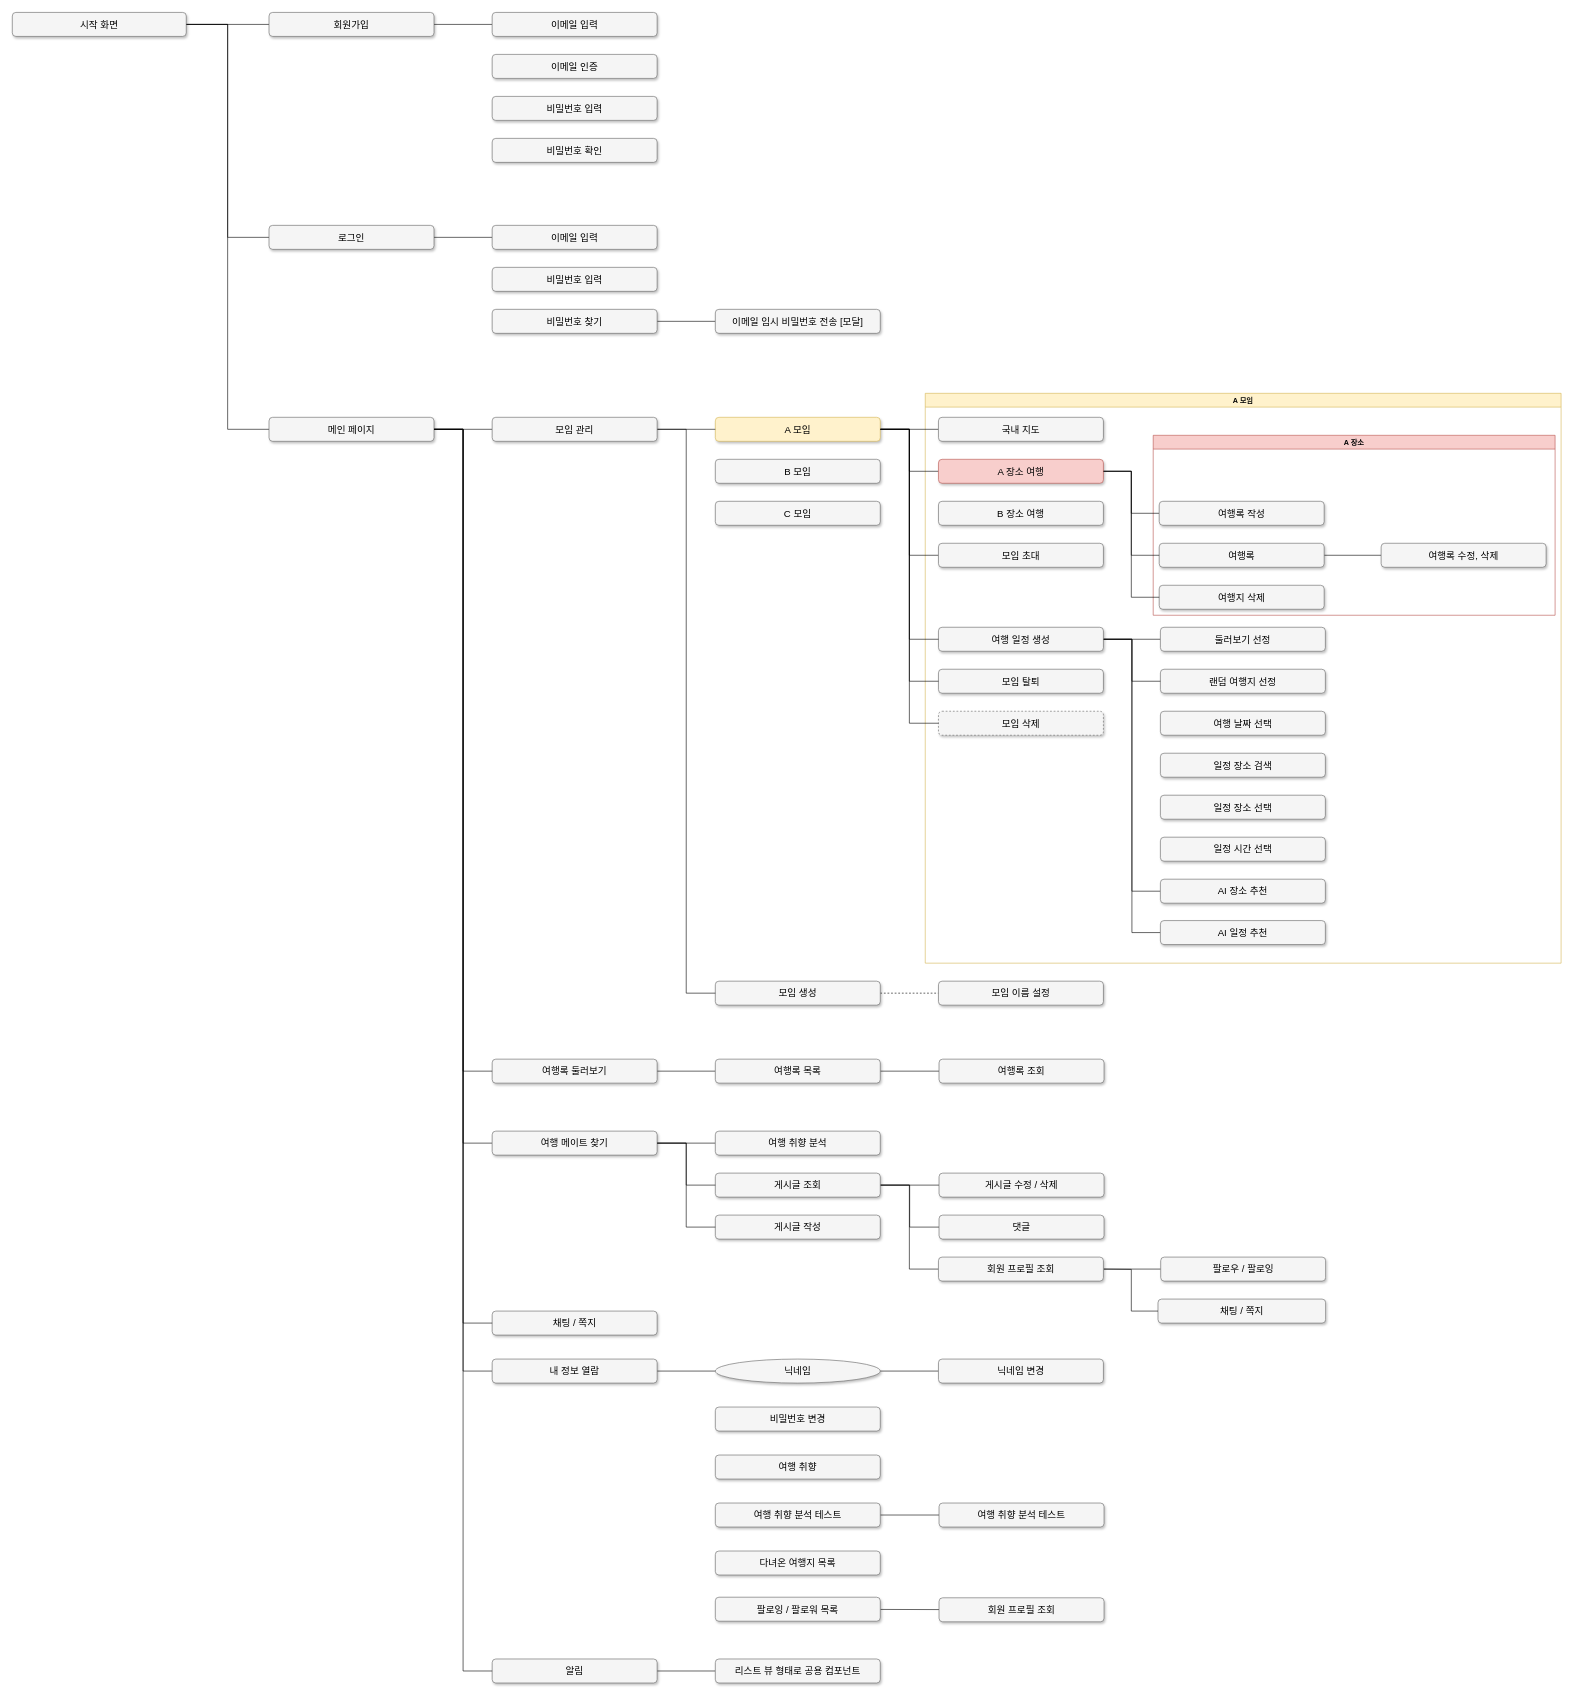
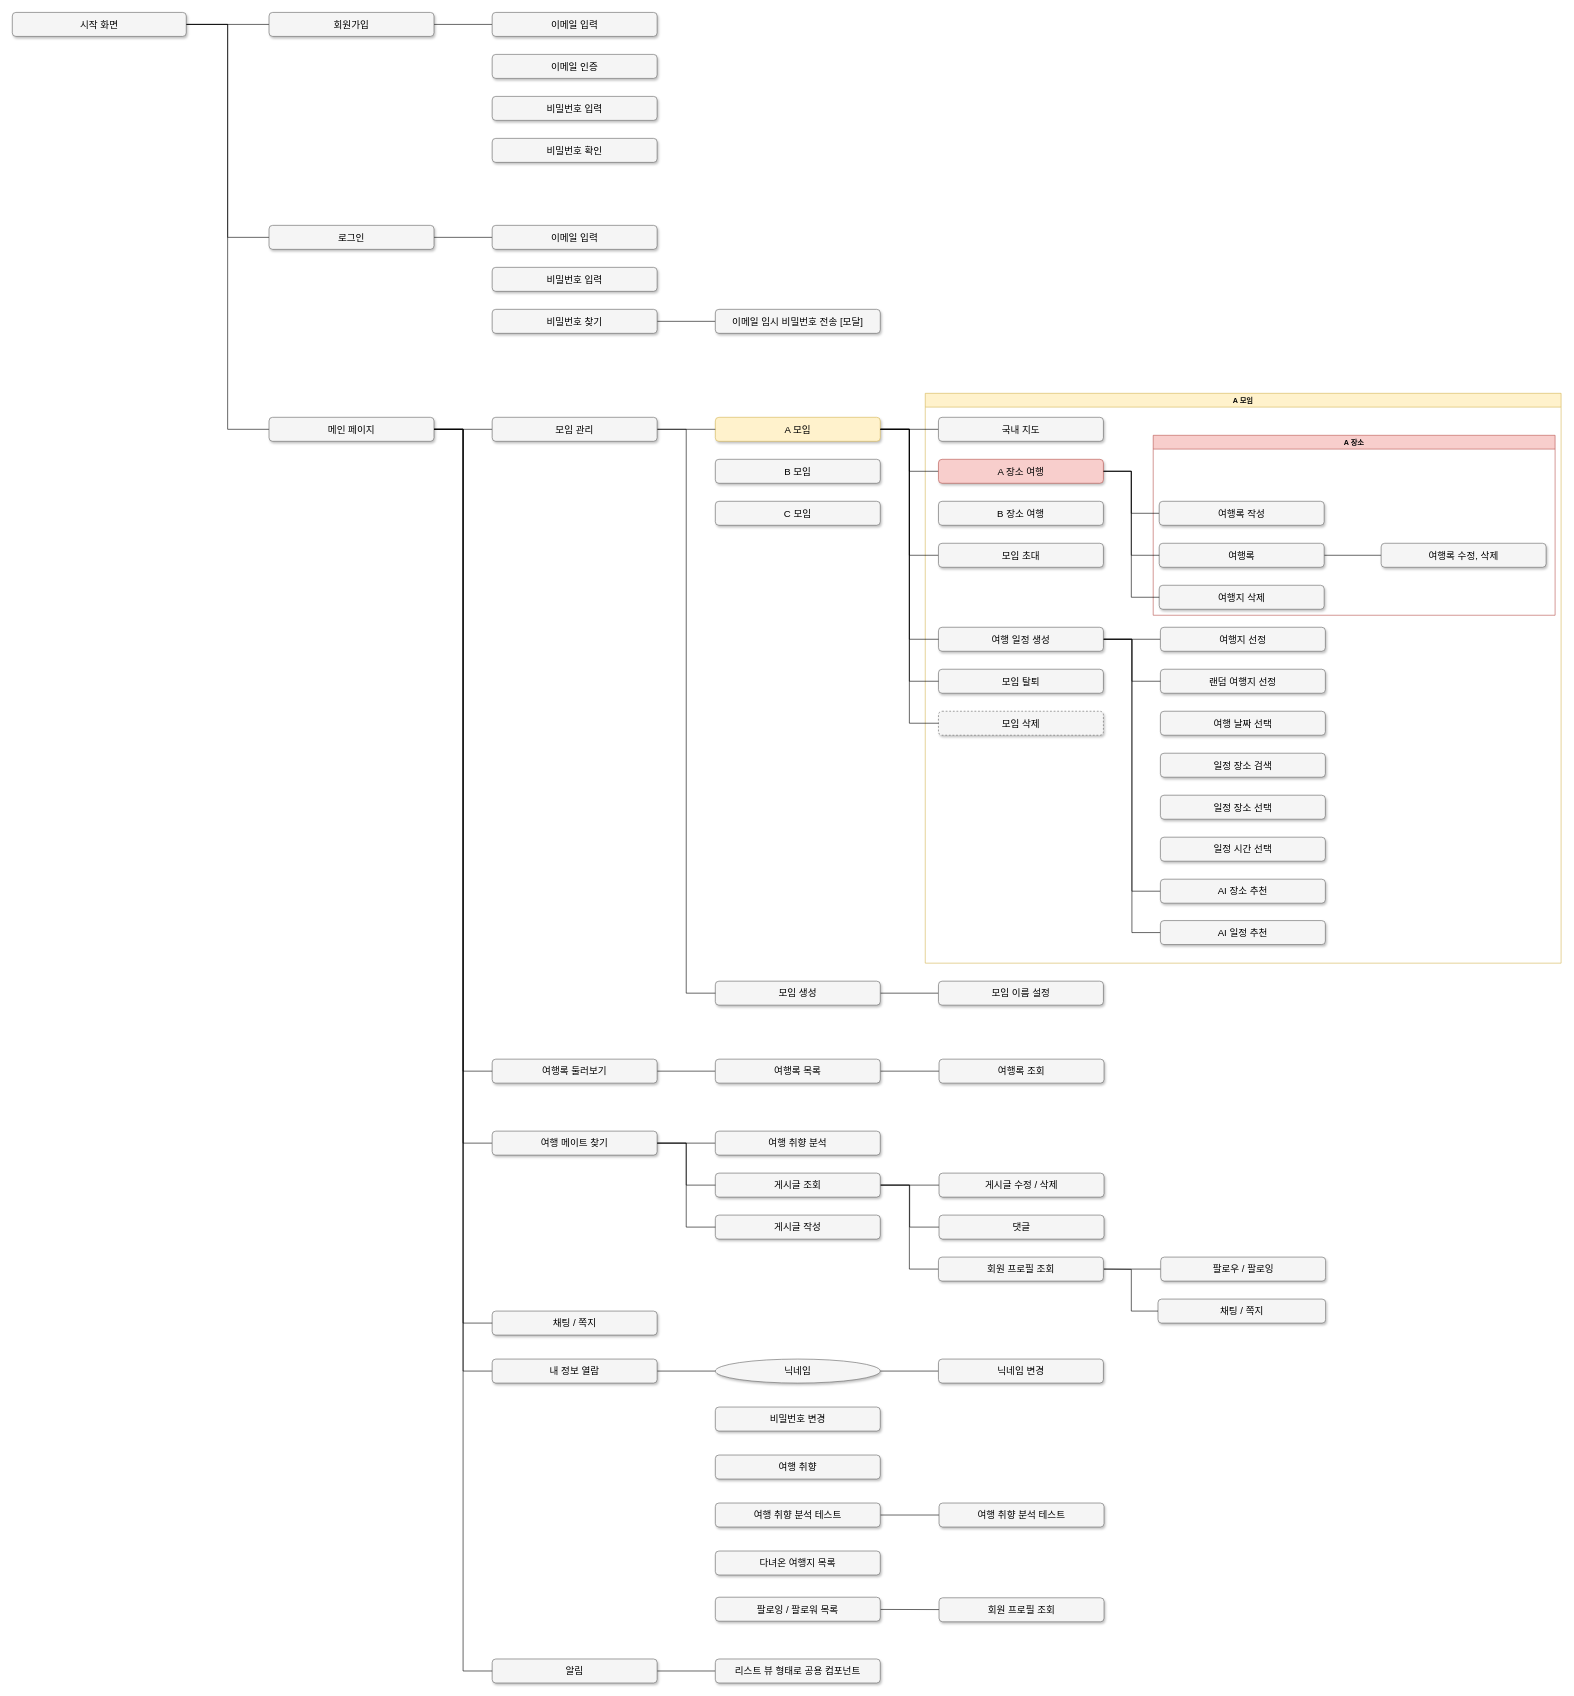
(1243, 639) -> (1243, 639)
(910, 993) -> (910, 993)
